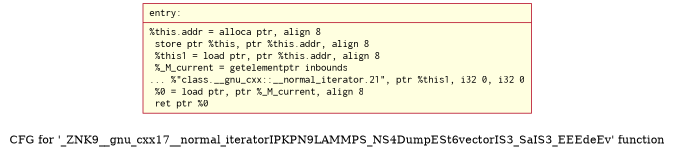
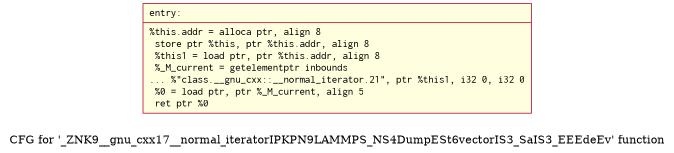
(257, 91) -> (257, 91)
